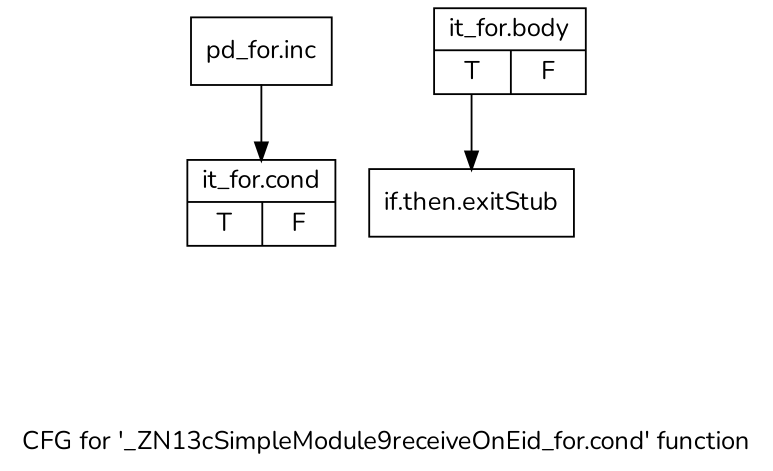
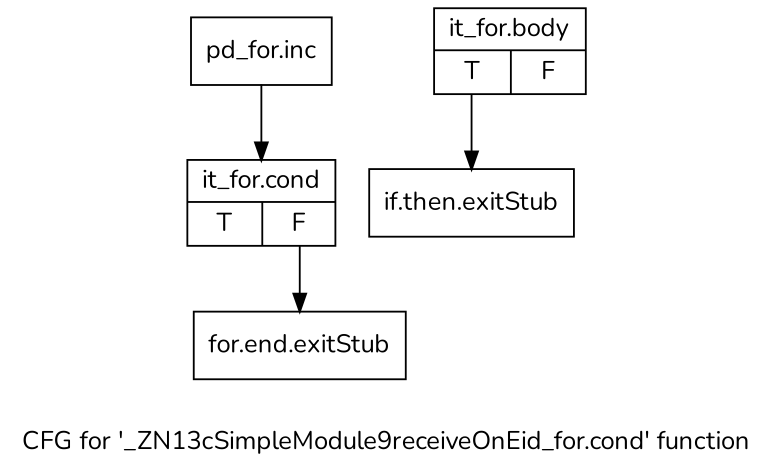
none -> (300, 345)
